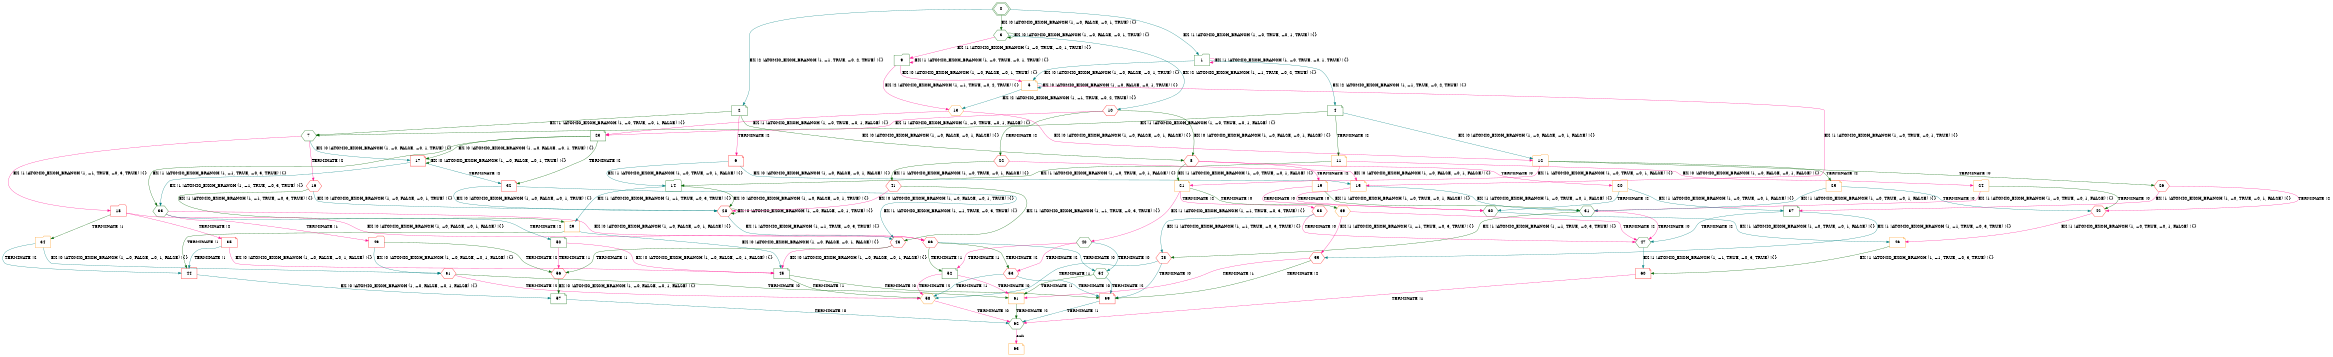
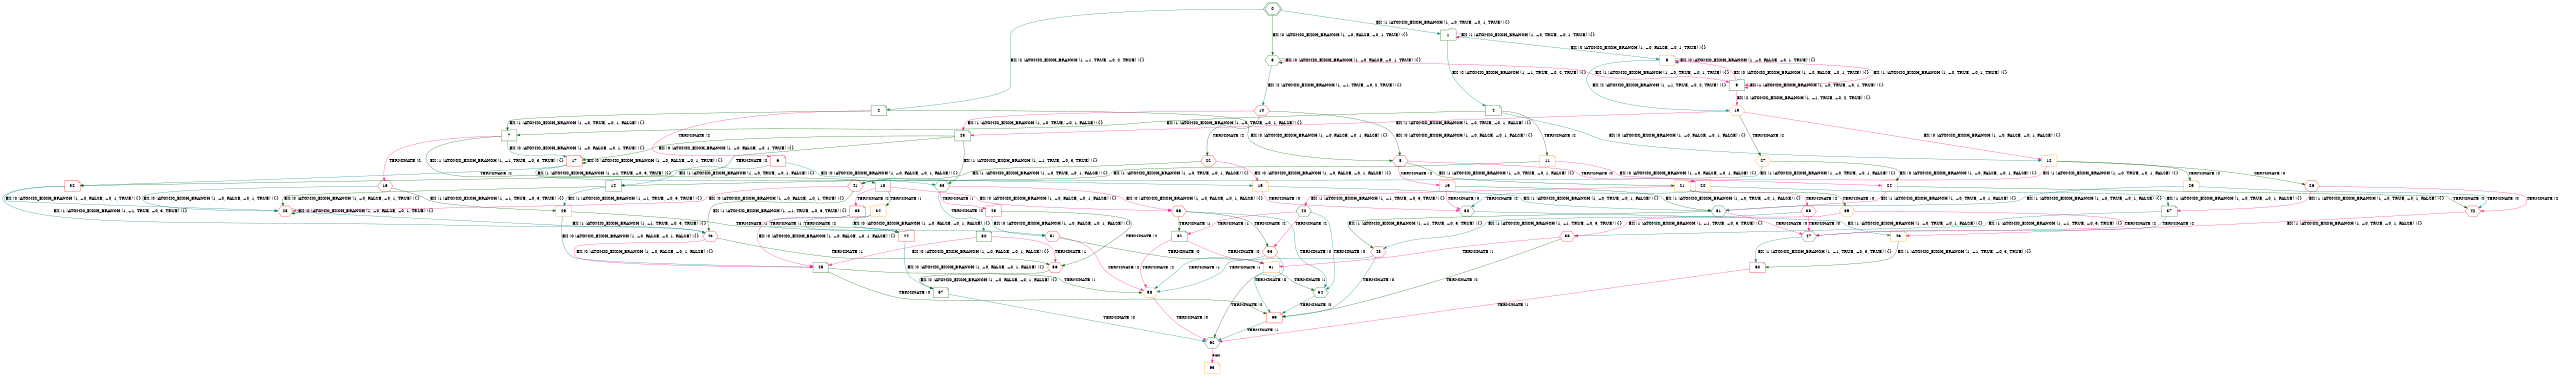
(1690, 102) -> (1840, 66)
(309, 136) -> (509, 136)
(96, 152) -> (524, 176)
none -> (1763, 161)
(1064, 279) -> (1295, 282)
